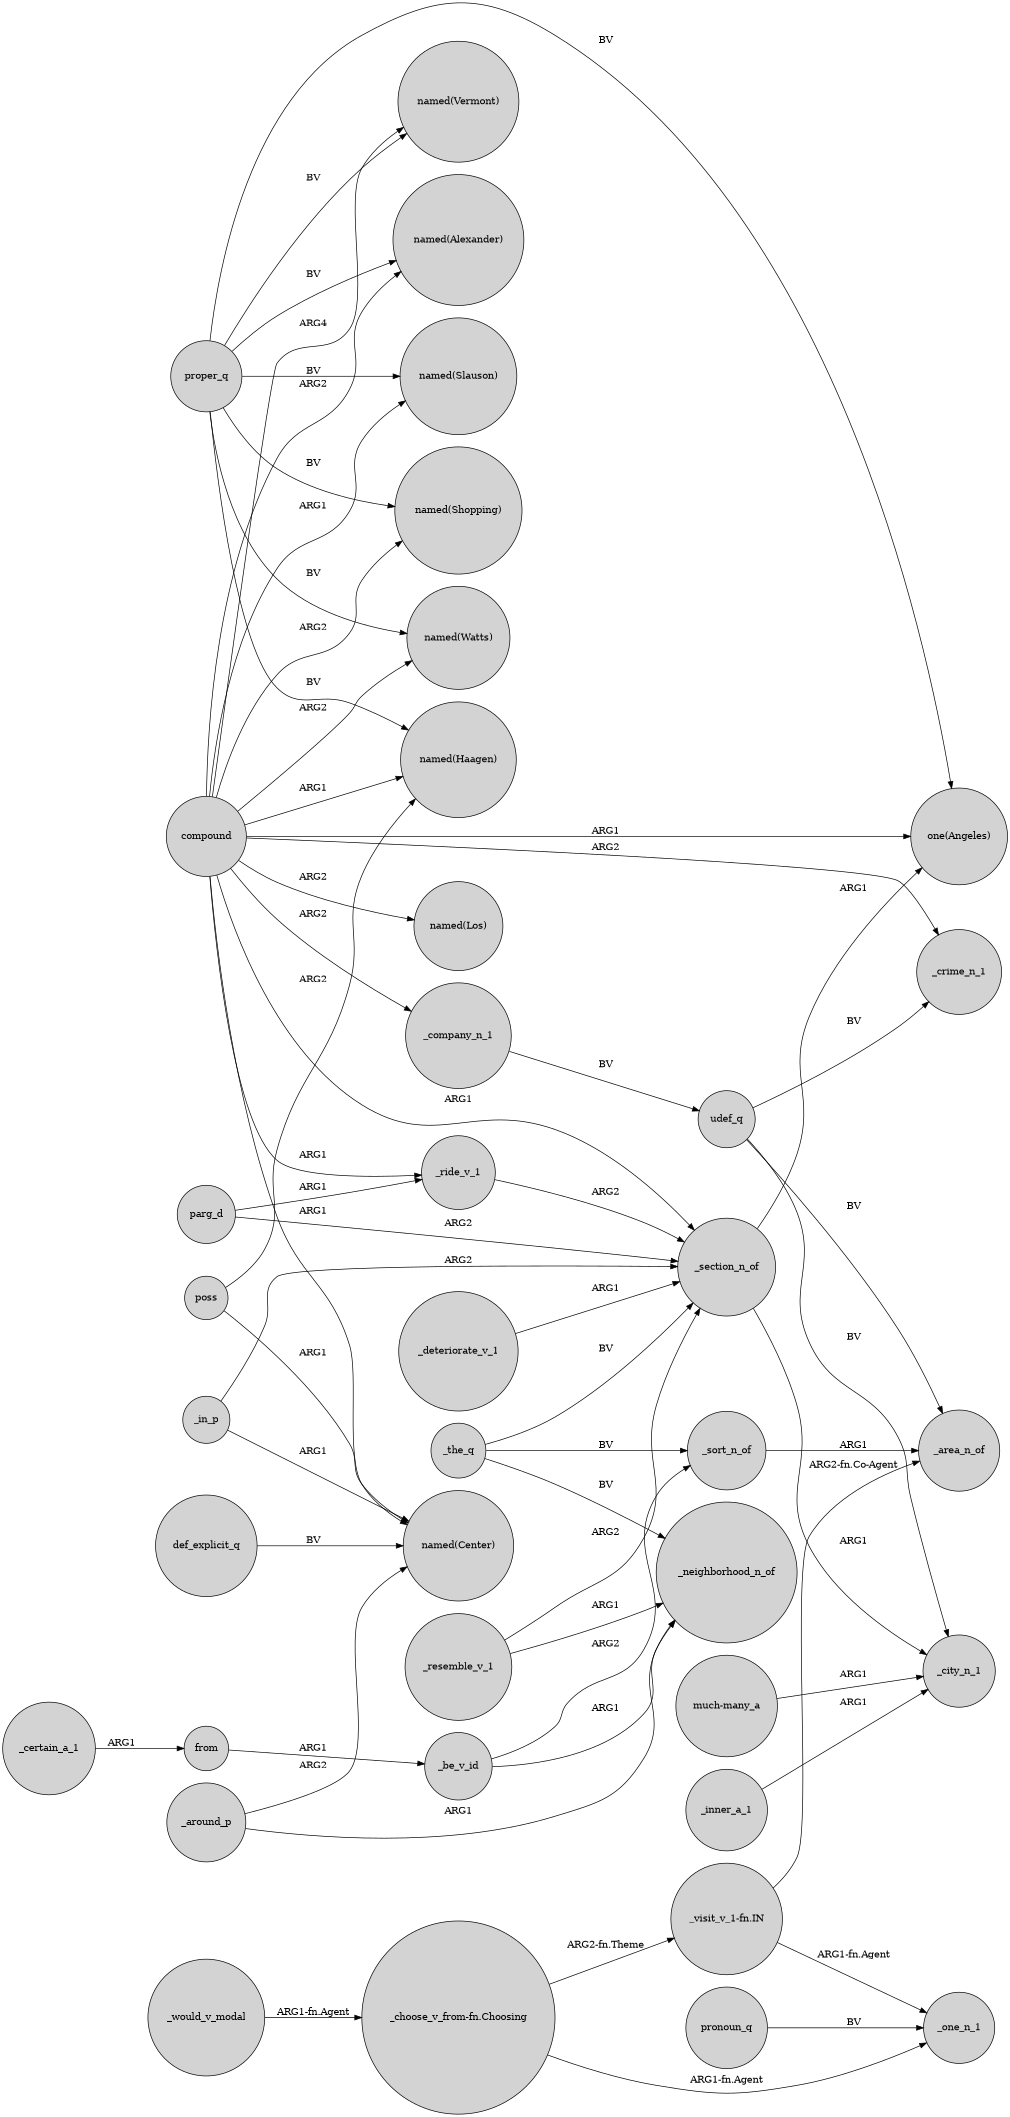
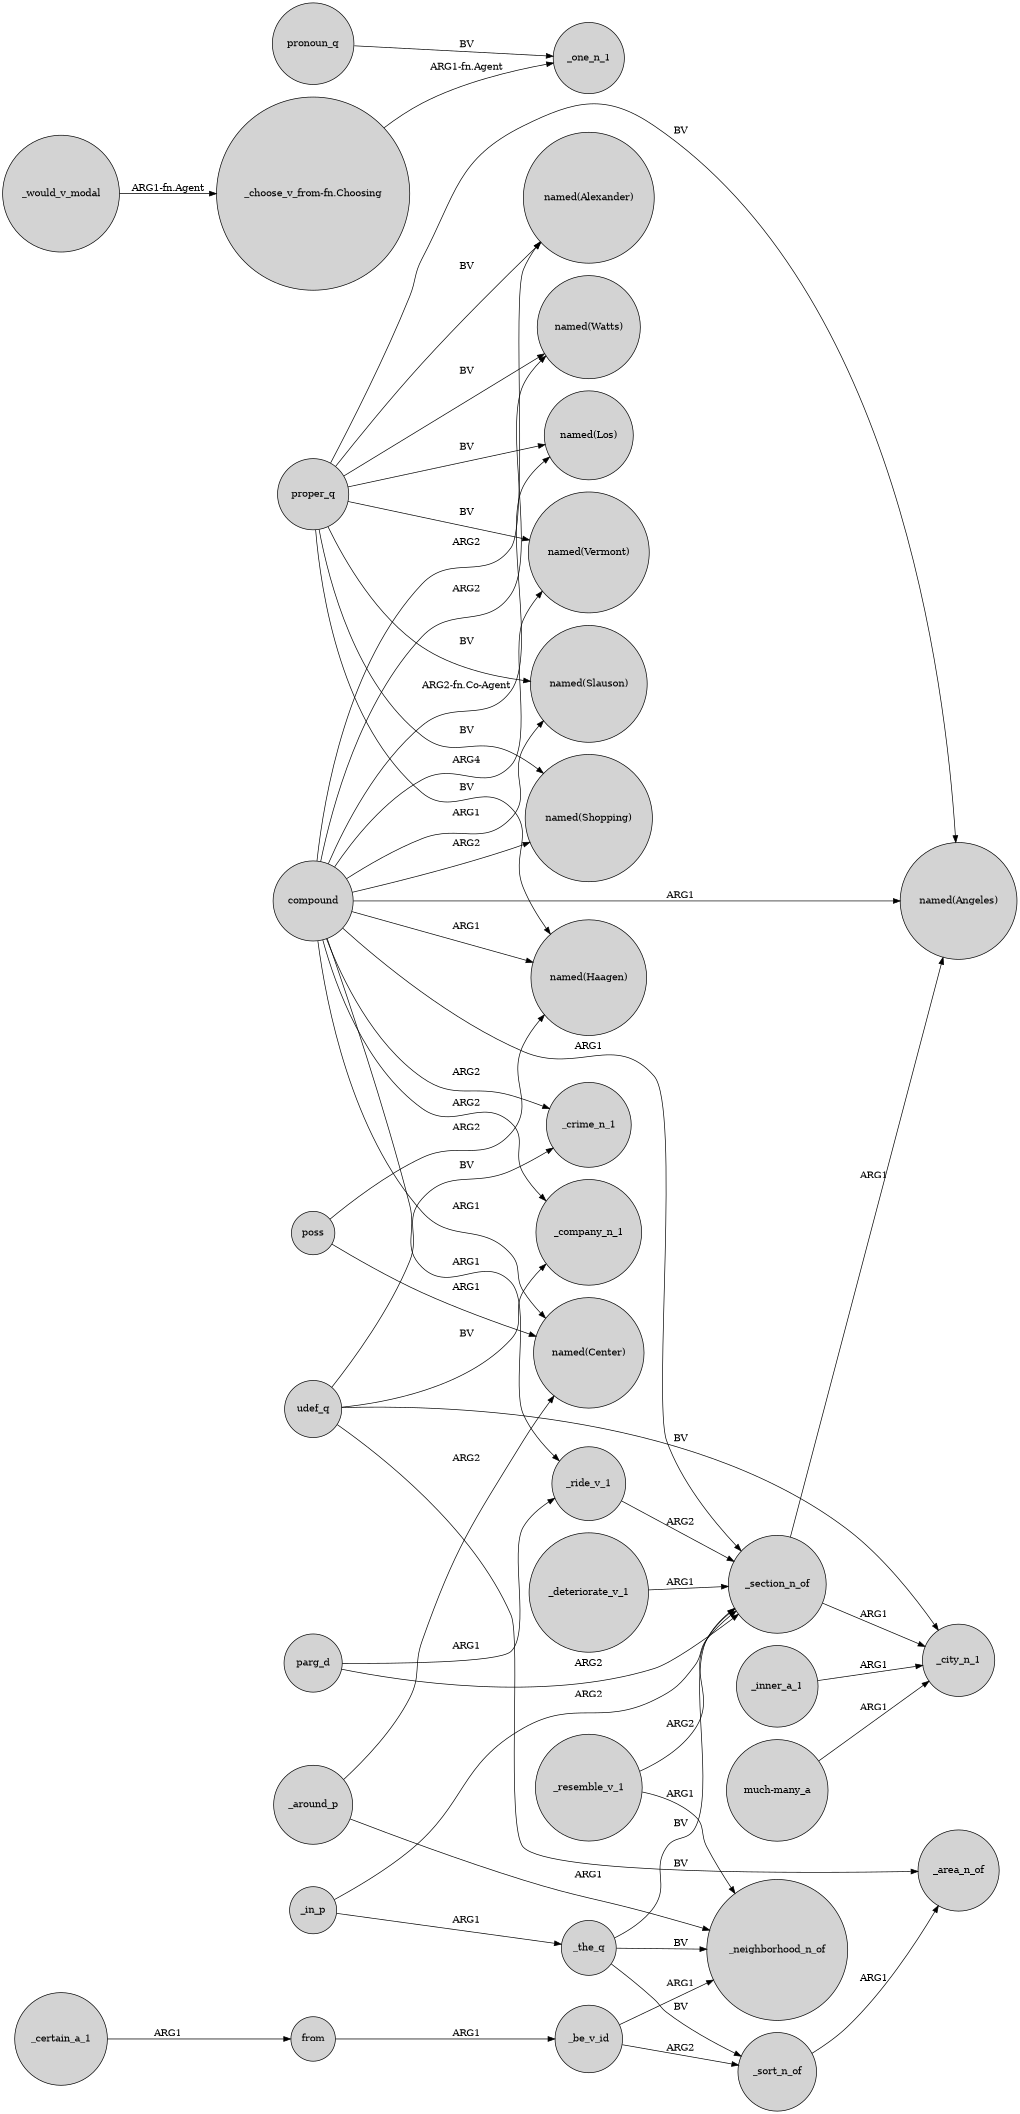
none -> (443, 466)
(959, 836) -> (959, 901)
(313, 877) -> (467, 686)
(601, 1080) -> (469, 1371)
(315, 1474) -> (446, 1928)
(206, 1546) -> none
(727, 1919) -> none
